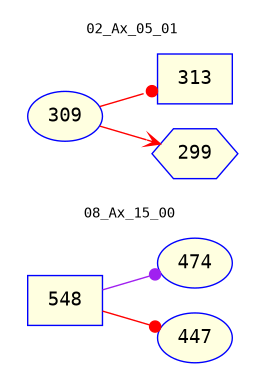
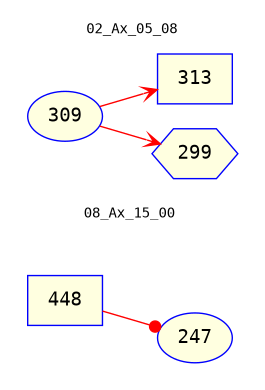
(133, 30) -> (133, 30)
(122, 100) -> (122, 100)
(195, 263) -> none
(65, 300) -> (65, 300)
(195, 338) -> (195, 338)
